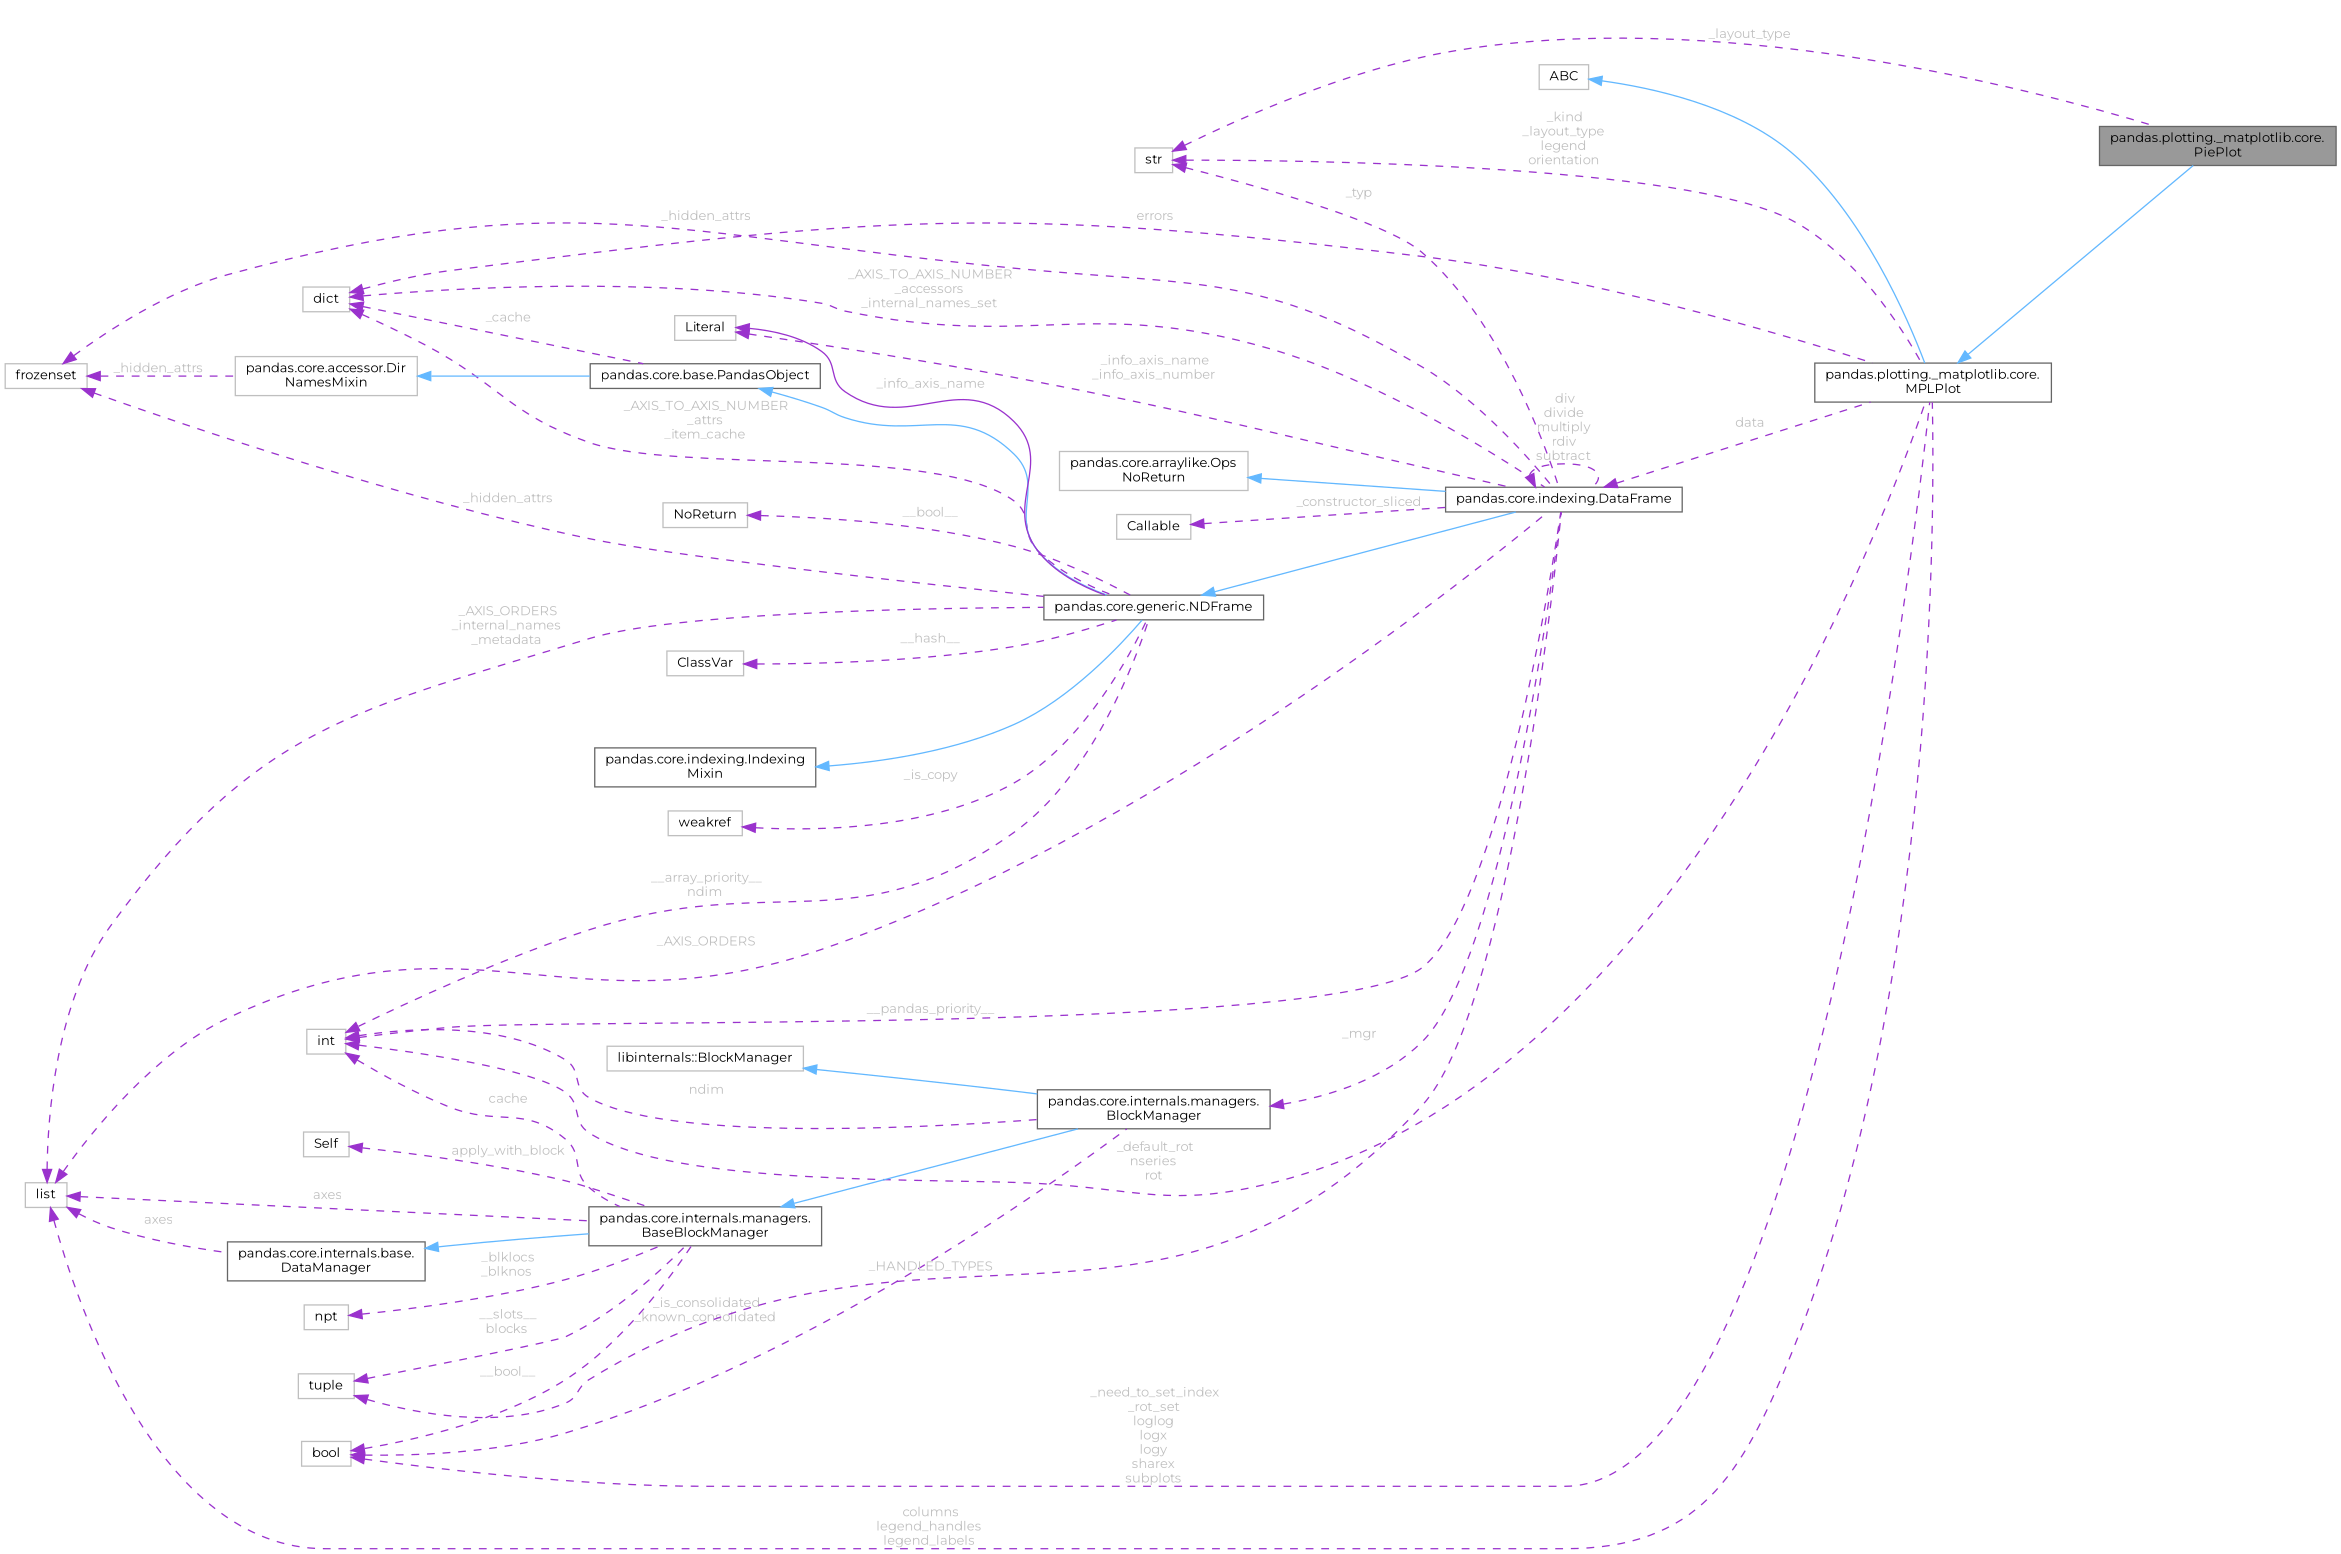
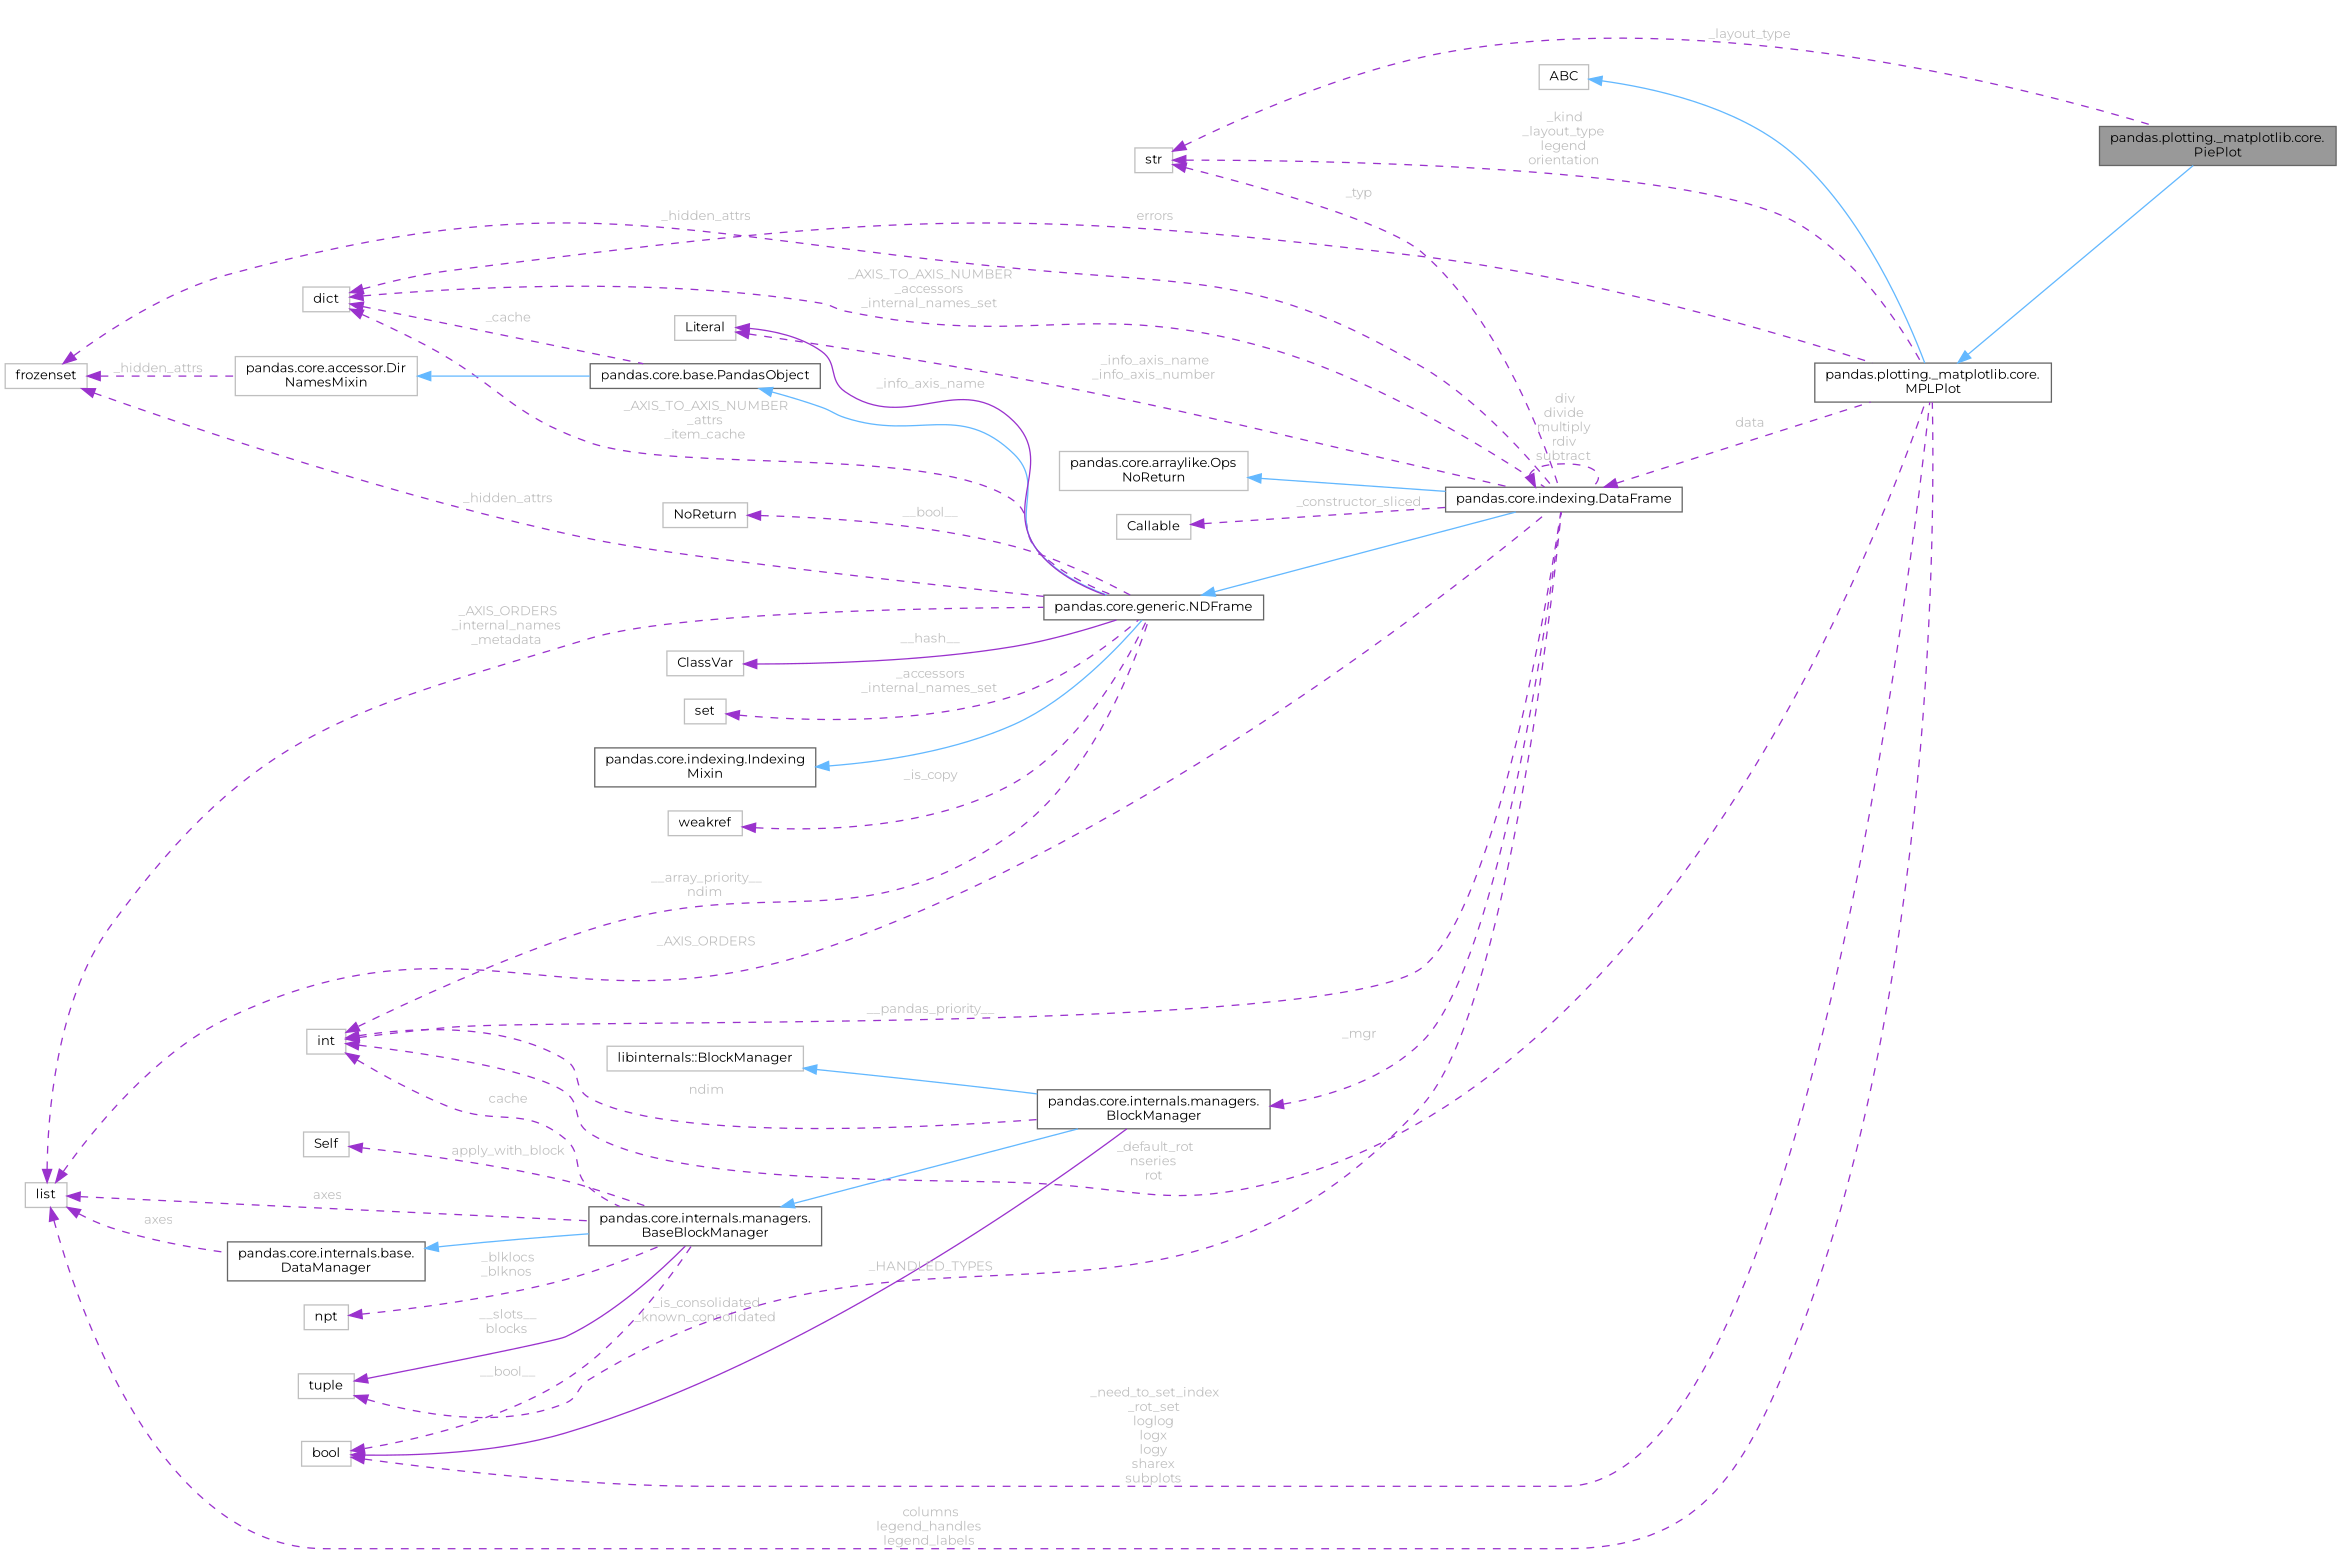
(939, 656) -> (939, 656)
none -> (705, 711)
(541, 1343) -> (541, 1343)
(768, 1351) -> (768, 1351)
